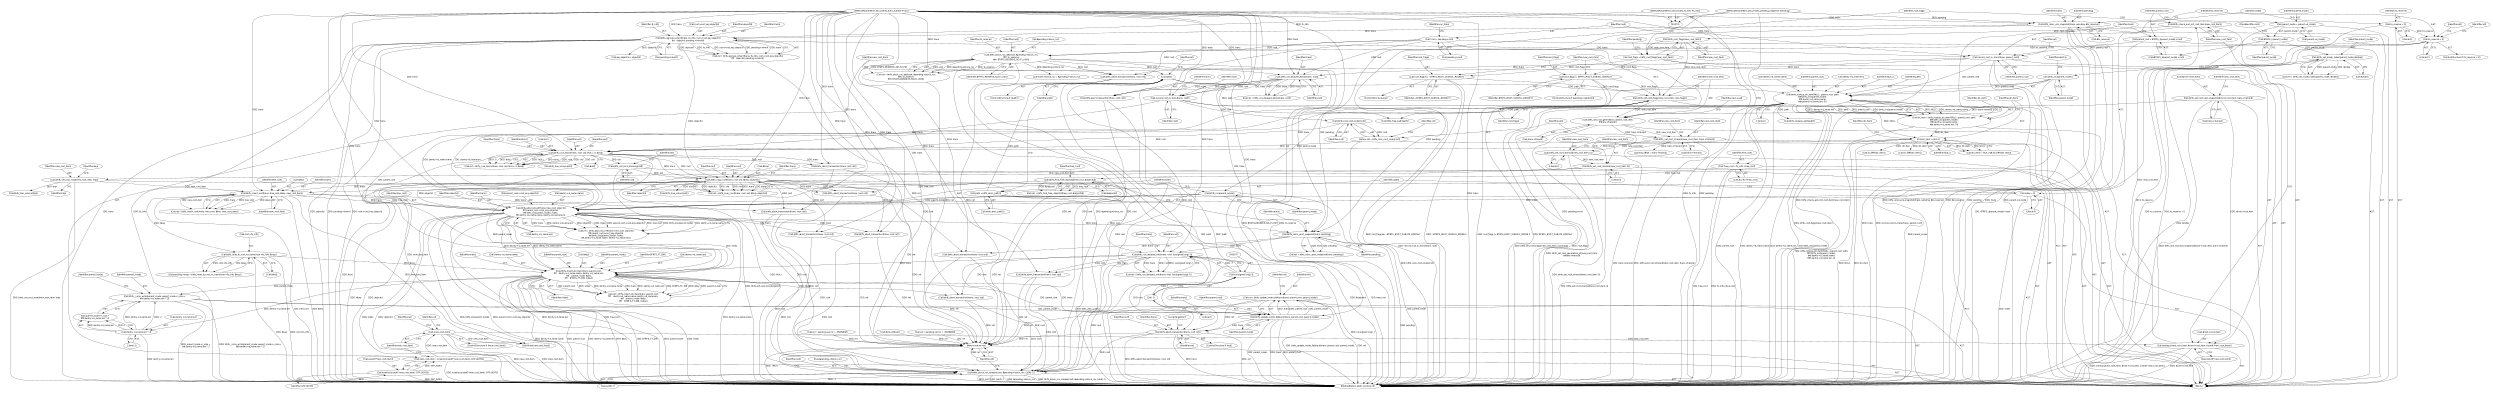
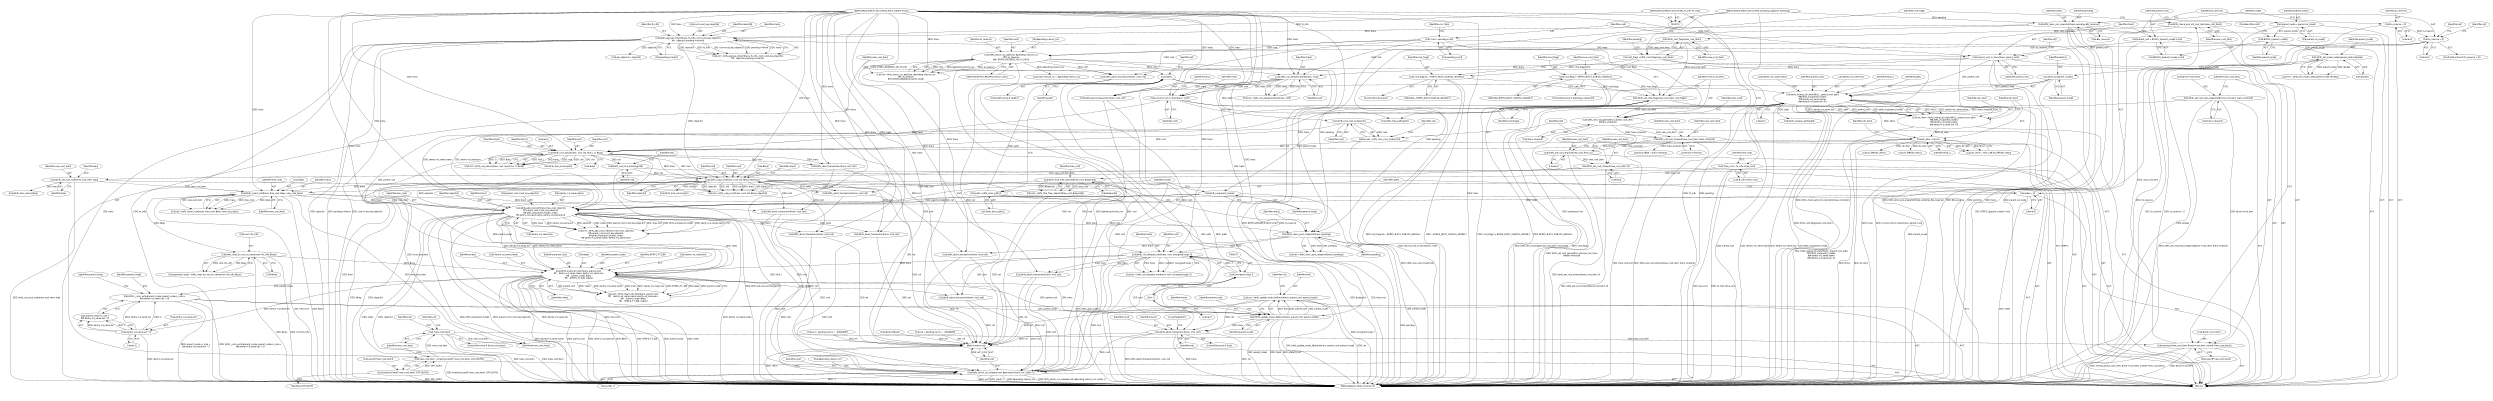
(1474, 14) -> none
none -> (58, 186)
(2065, 246) -> (2065, 246)
(351, 380) -> none
